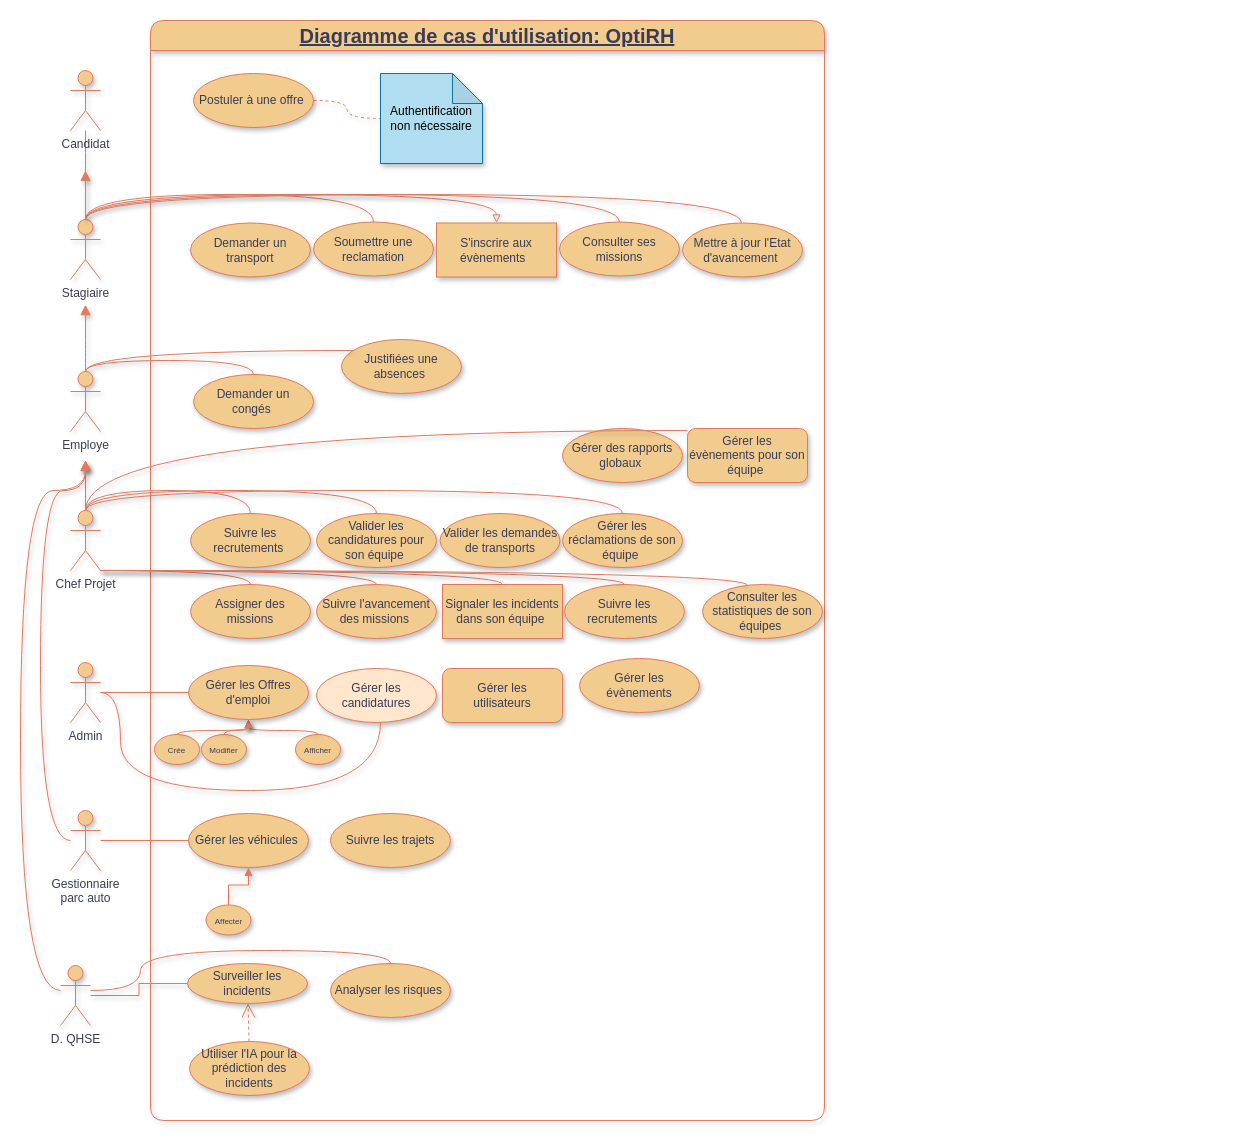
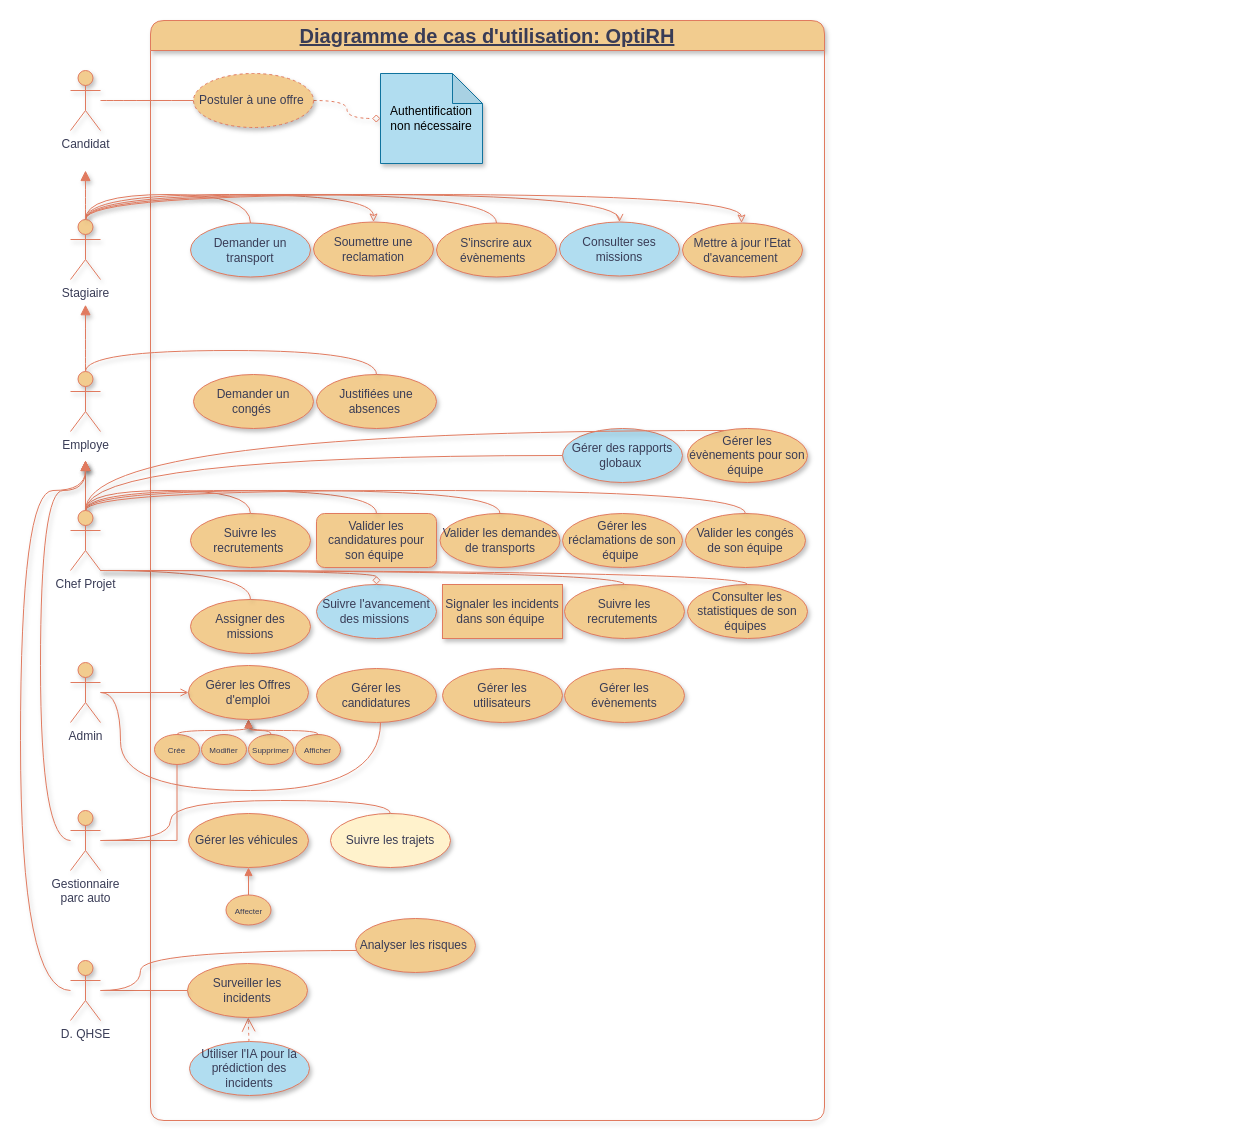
(254, 101) -> (254, 101)
(364, 118) -> (360, 118)
(86, 151) -> (147, 101)
none -> (123, 197)
(439, 199) -> (440, 201)
(340, 202) -> (339, 200)
(660, 202) -> (660, 200)
(585, 206) -> (584, 205)
(620, 249) -> (620, 249)
(251, 250) -> (251, 250)
(497, 250) -> (497, 250)
(173, 361) -> none
(402, 367) -> (377, 402)
(623, 456) -> (623, 456)
(748, 456) -> (748, 456)
none -> (325, 460)
none -> (619, 494)
none -> (436, 495)
(539, 495) -> none
(377, 541) -> (377, 541)
none -> (746, 541)
(322, 575) -> (350, 573)
(434, 575) -> none
(251, 612) -> (251, 627)
(377, 612) -> (377, 612)
(763, 612) -> (748, 612)
(640, 686) -> (625, 696)
(183, 693) -> (183, 693)
(377, 696) -> (377, 696)
(503, 696) -> (503, 696)
(225, 732) -> none
none -> (270, 732)
none -> (271, 750)
none -> (260, 801)
(134, 841) -> (177, 806)
(391, 841) -> (391, 841)
(229, 920) -> (249, 910)
(248, 984) -> (248, 991)
(391, 991) -> (416, 946)
(76, 996) -> (86, 991)
(250, 1069) -> (250, 1069)
